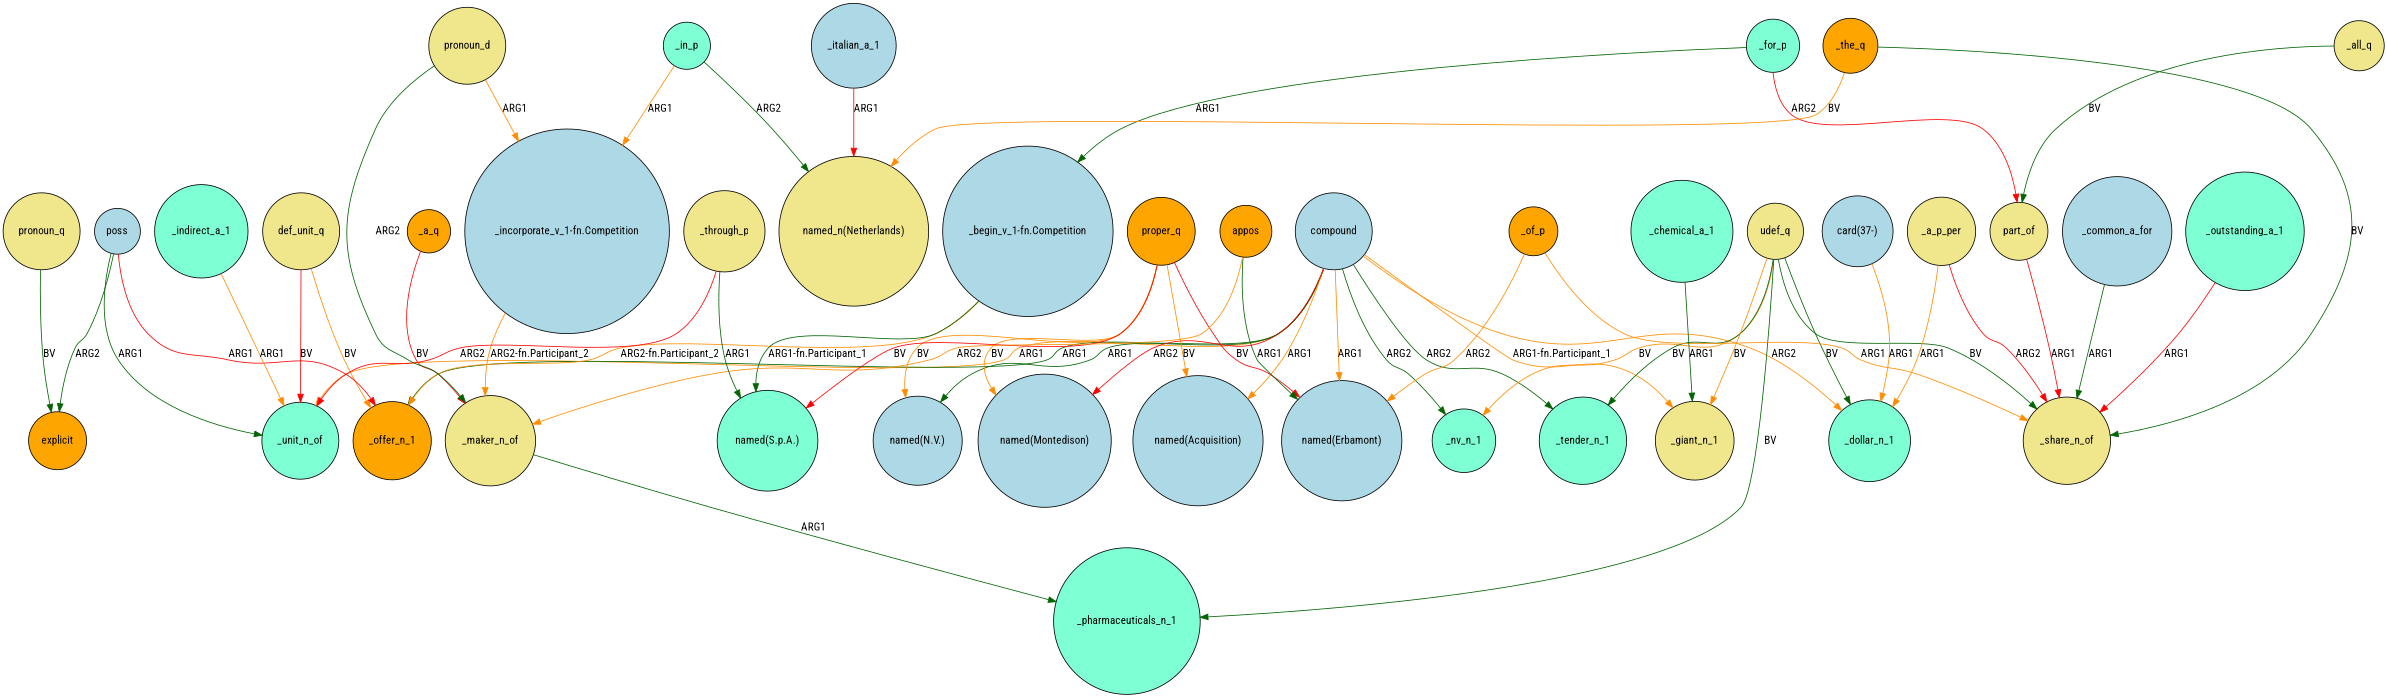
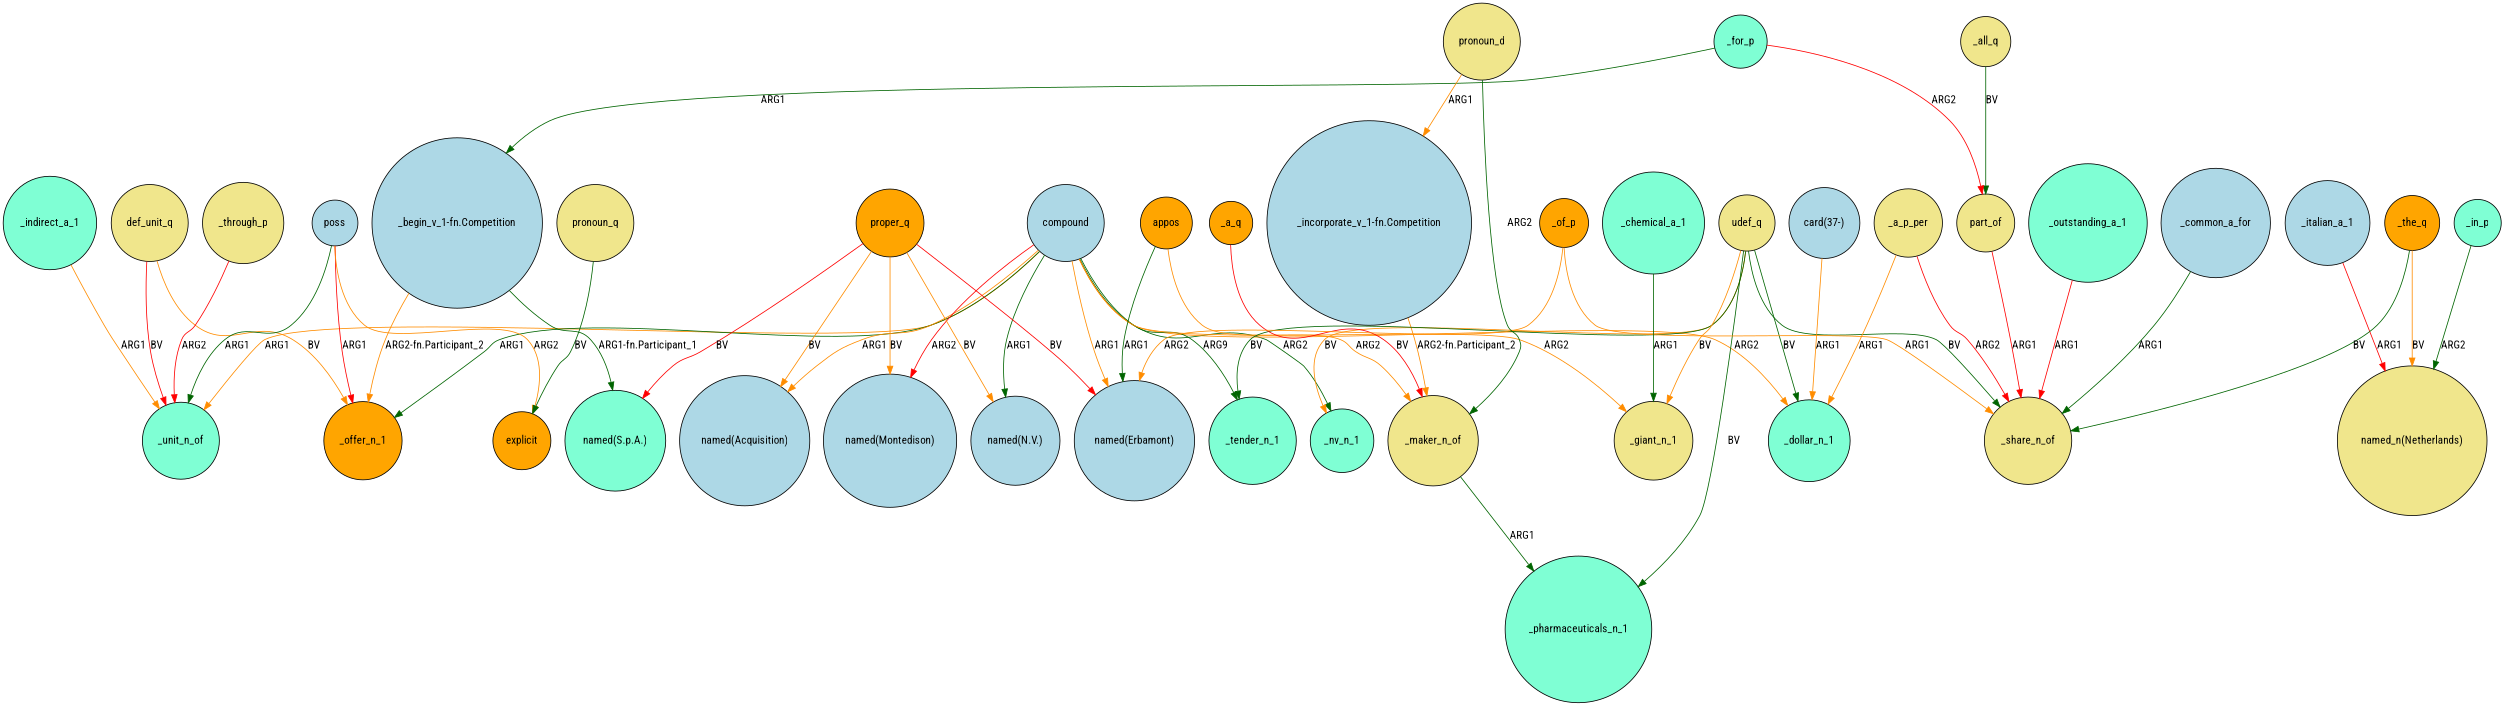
(651, 102) -> none
(89, 330) -> (430, 332)
(721, 332) -> none
(1439, 354) -> (1215, 346)
(1562, 354) -> (1556, 346)
